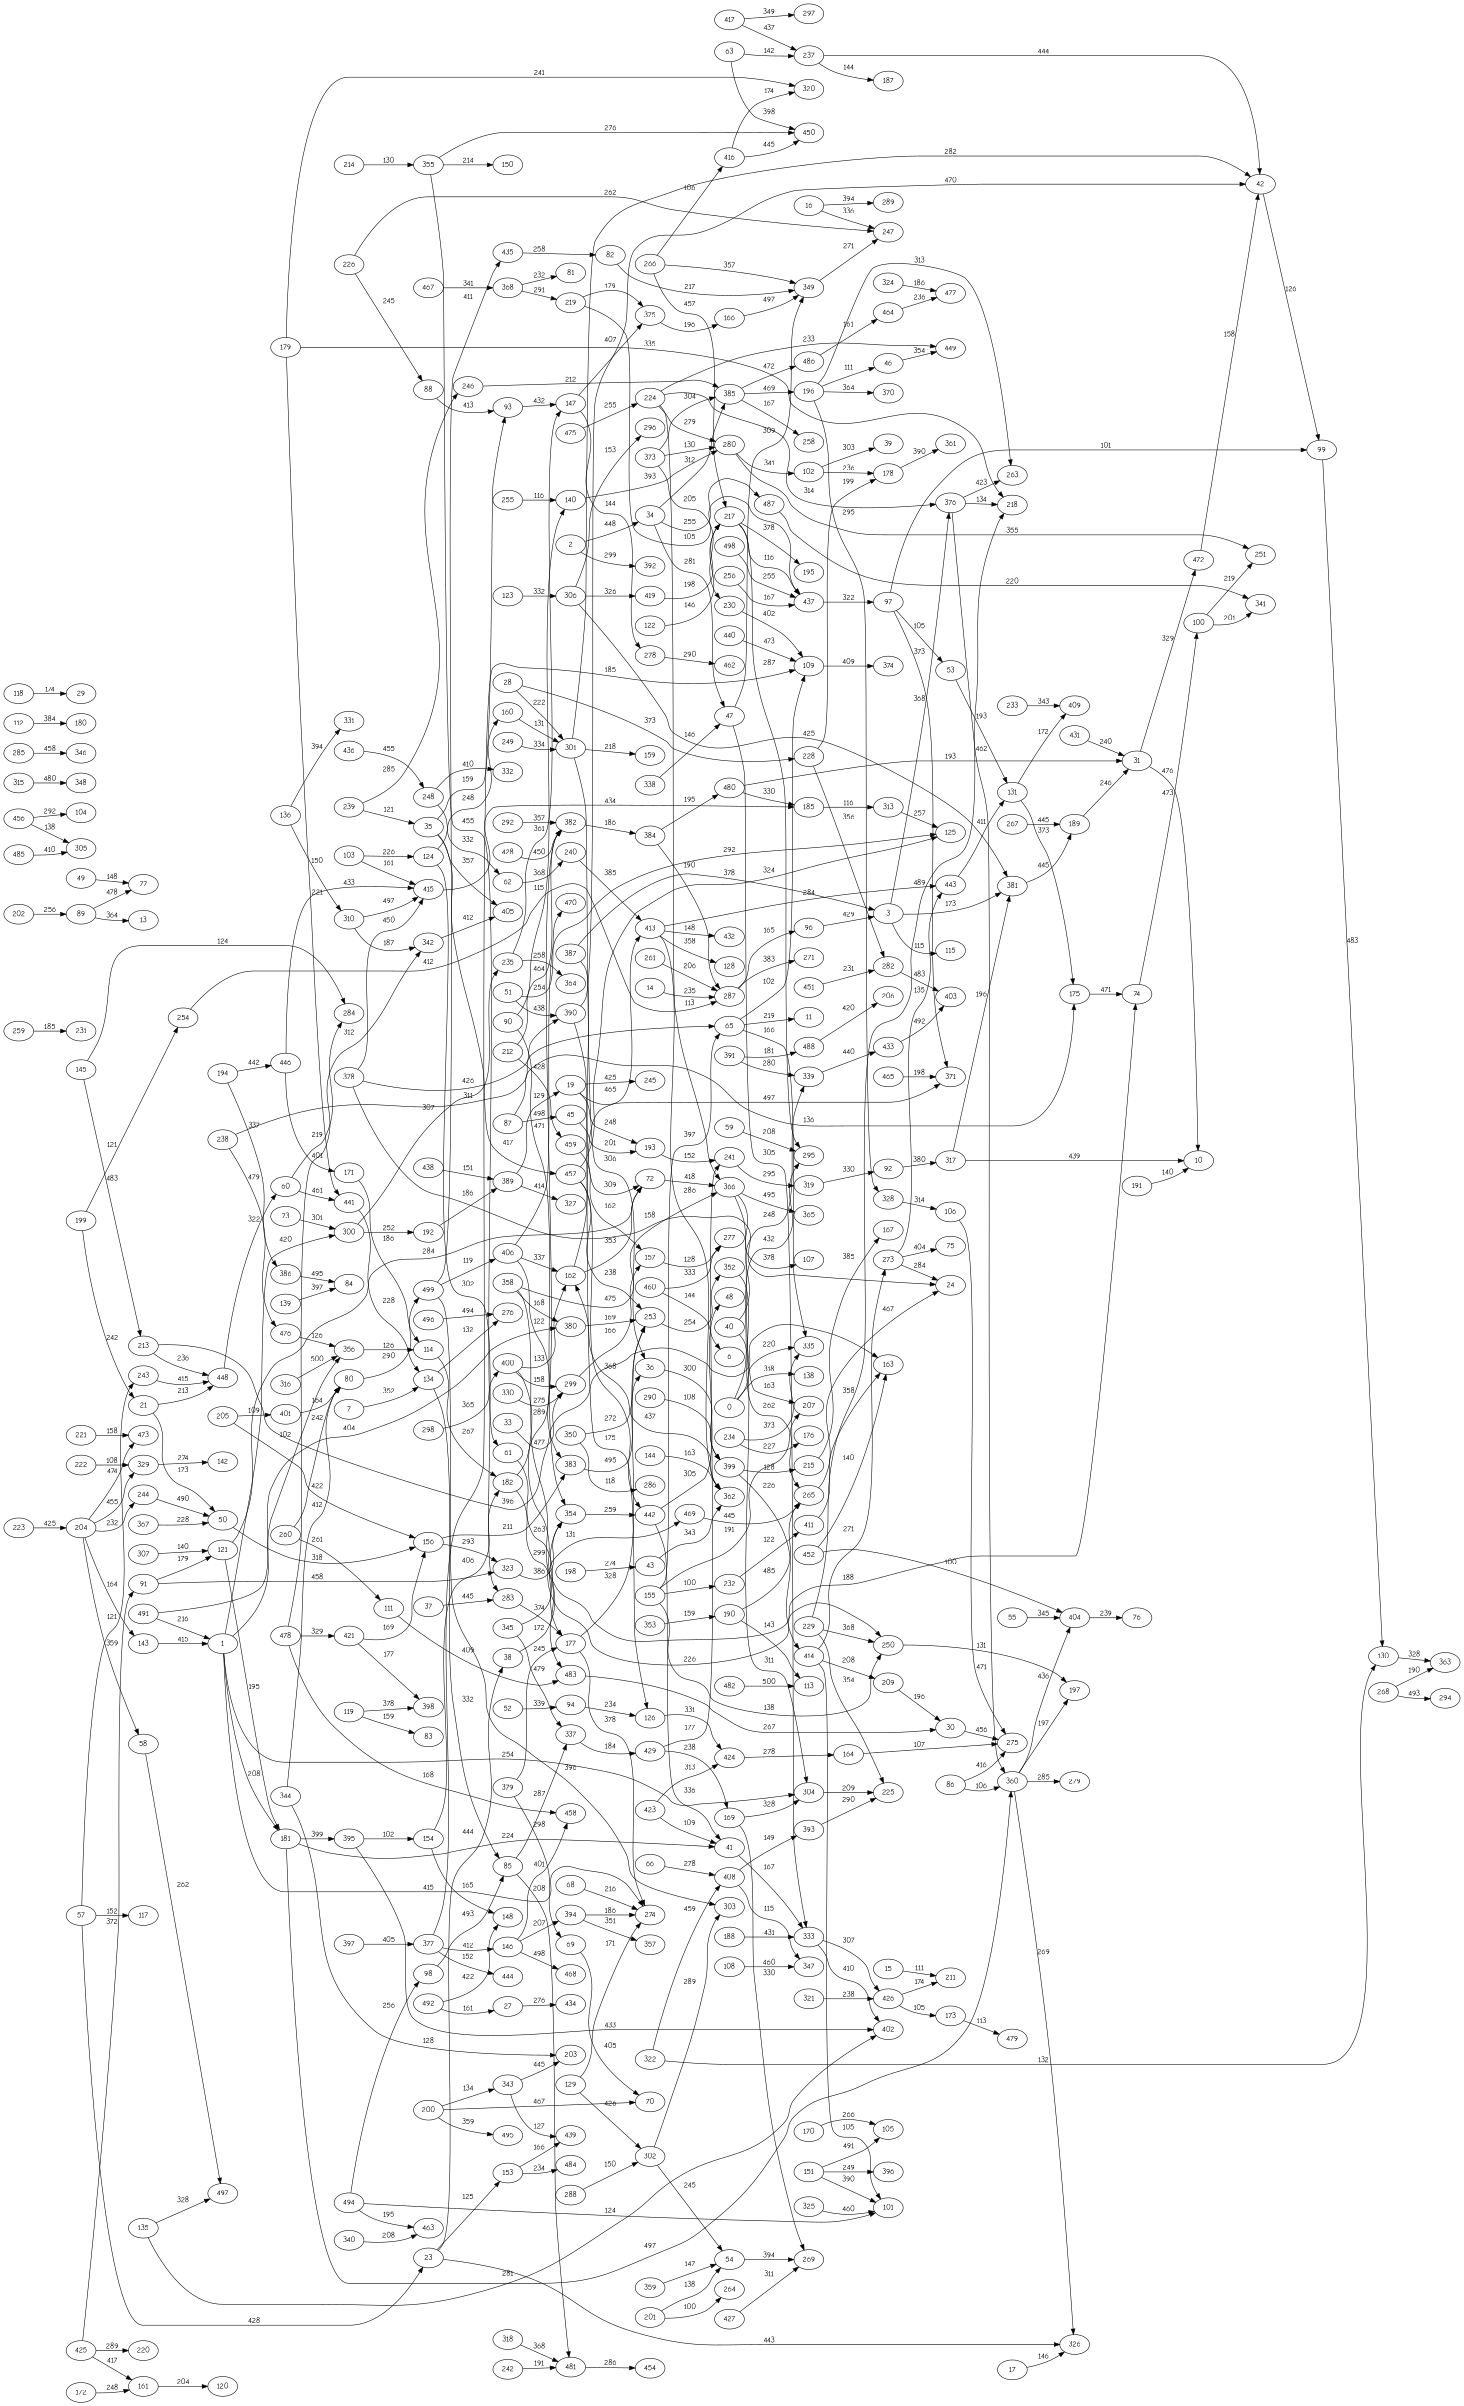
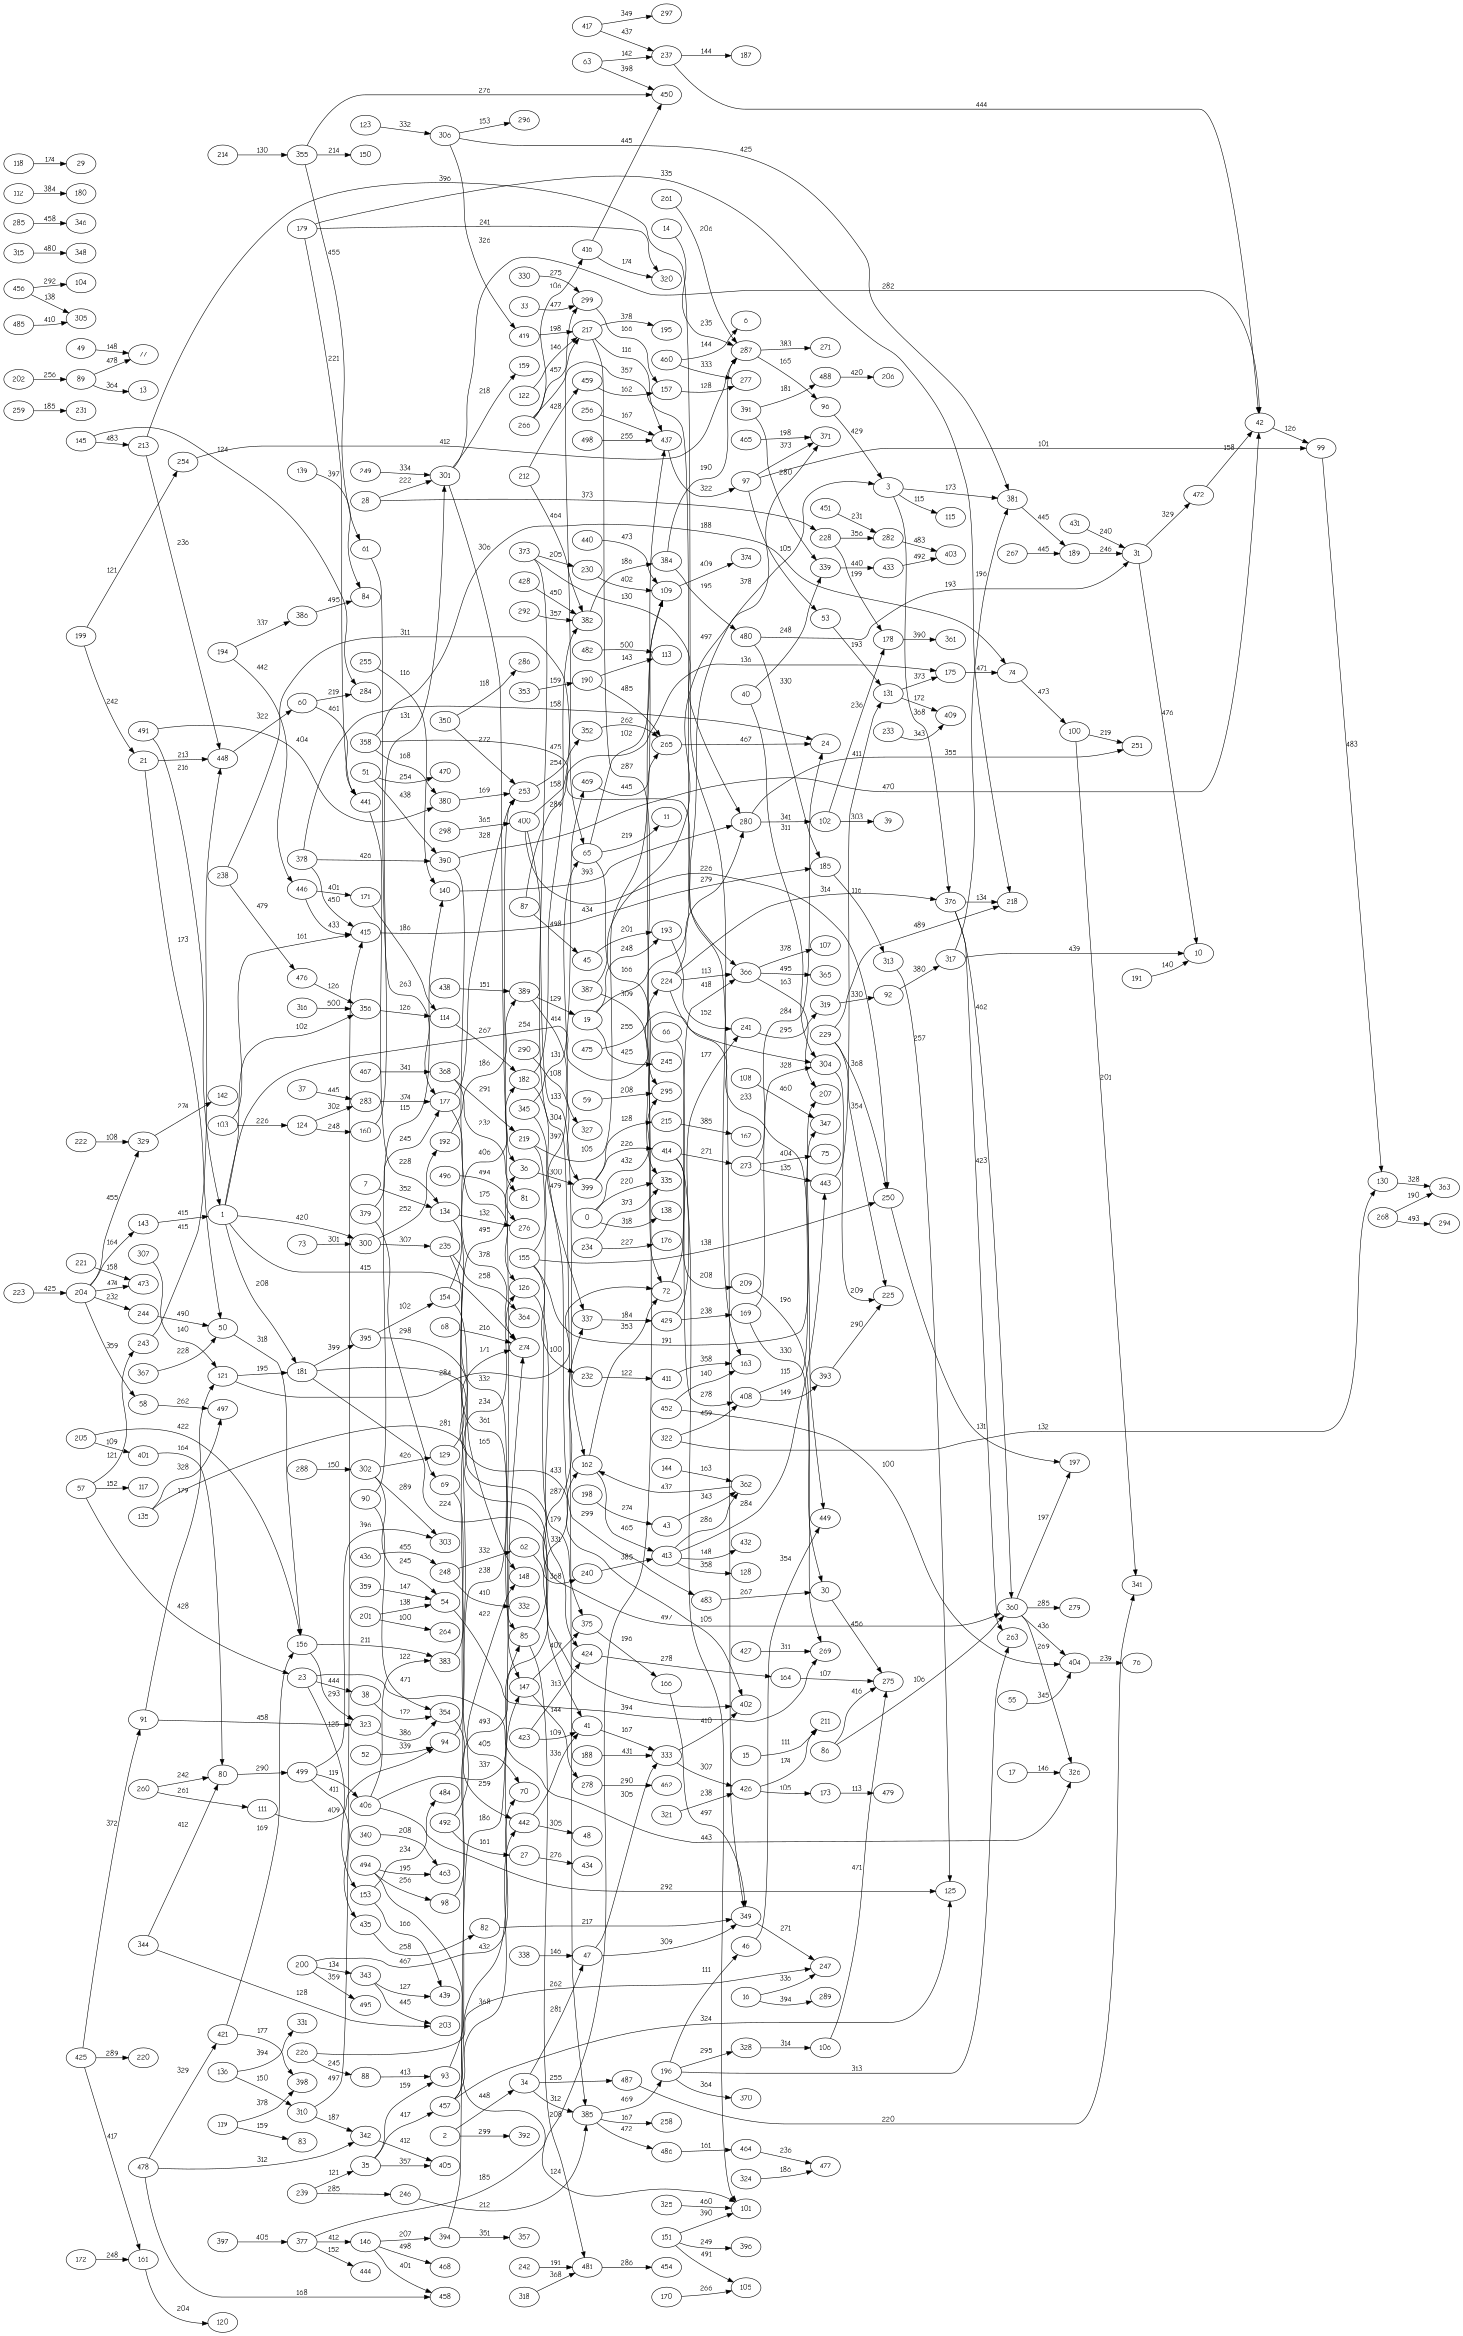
(470, 1664) -> (355, 1787)
(608, 2119) -> (403, 1463)
